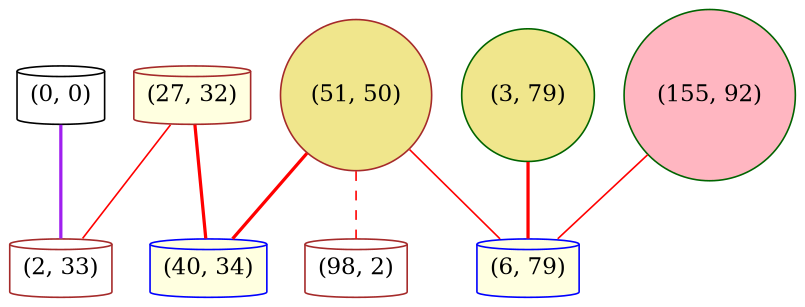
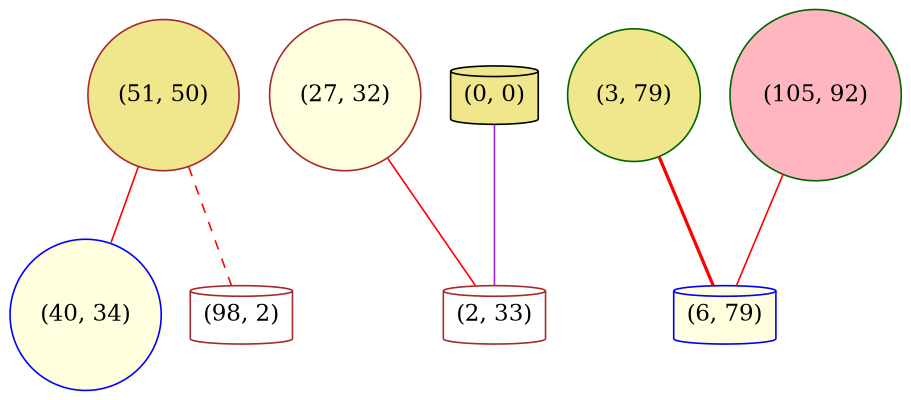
(61, 95) -> (494, 95)
(192, 95) -> (345, 95)
(710, 95) -> (816, 95)
(61, 182) -> (494, 205)
(200, 182) -> none
(455, 194) -> none
(270, 196) -> (125, 205)
(208, 268) -> (86, 315)
